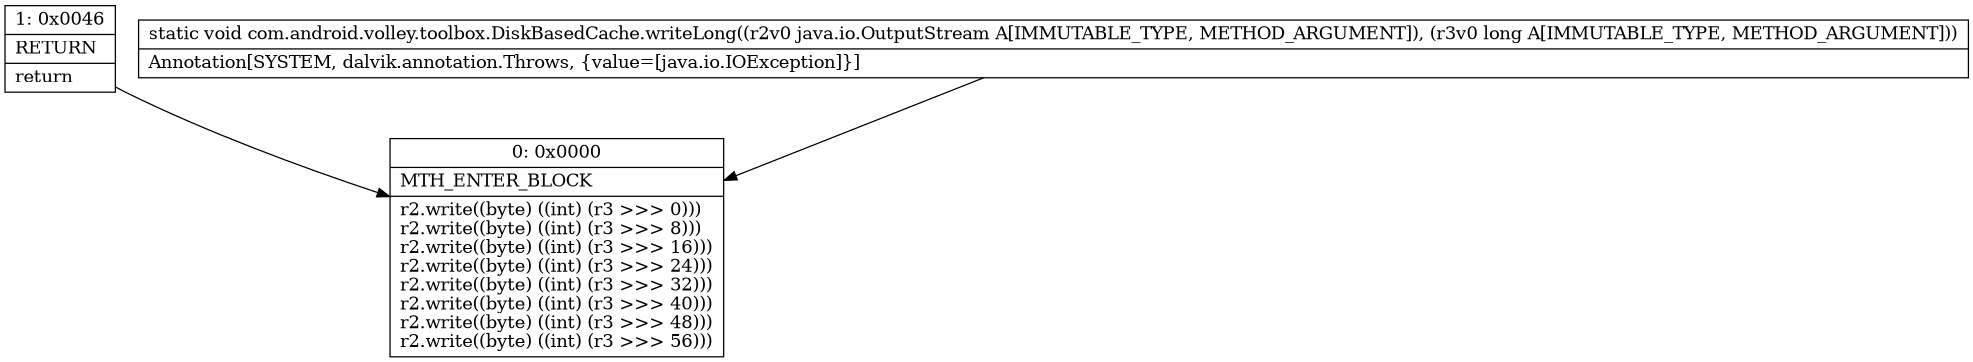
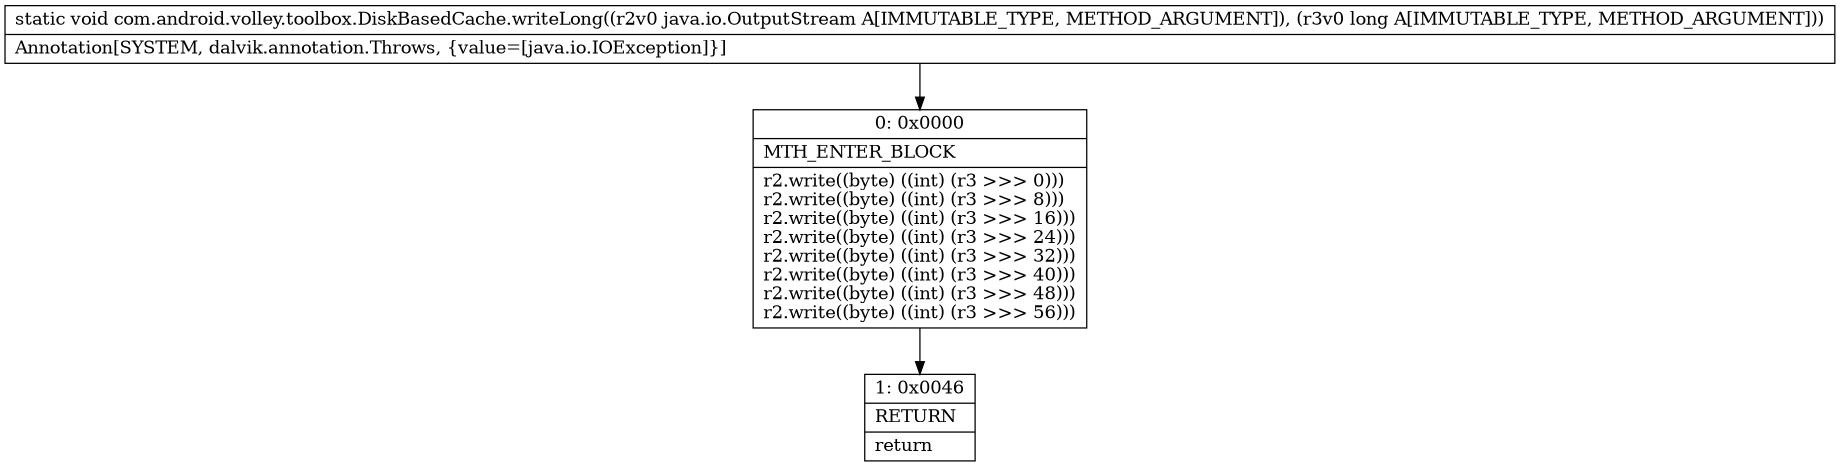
(245, 144) -> (920, 345)
